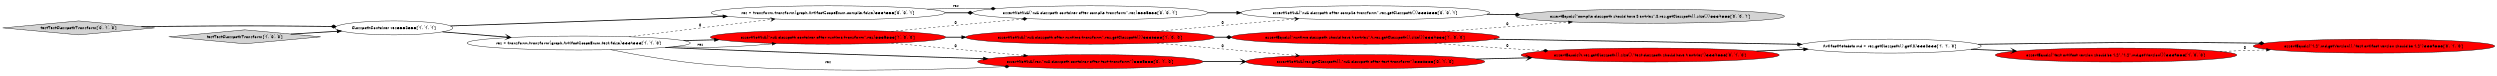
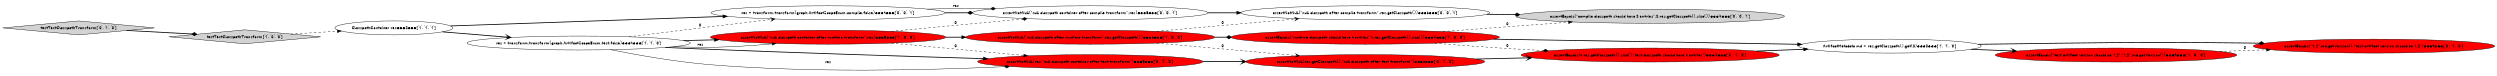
(236, 26) -> (159, 32)
(314, 33) -> (314, 33)
